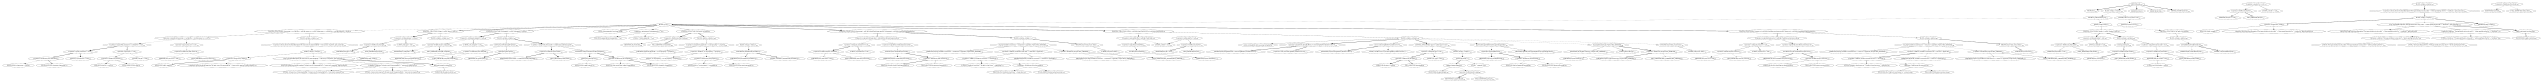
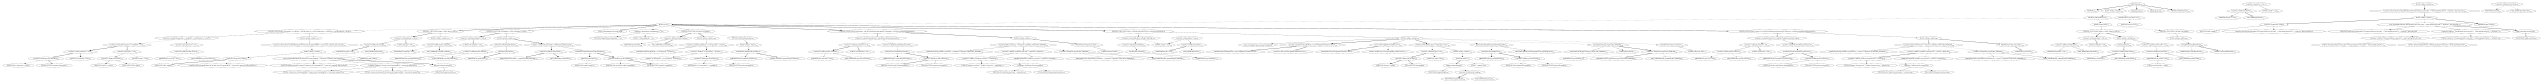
none -> (743, 38)
